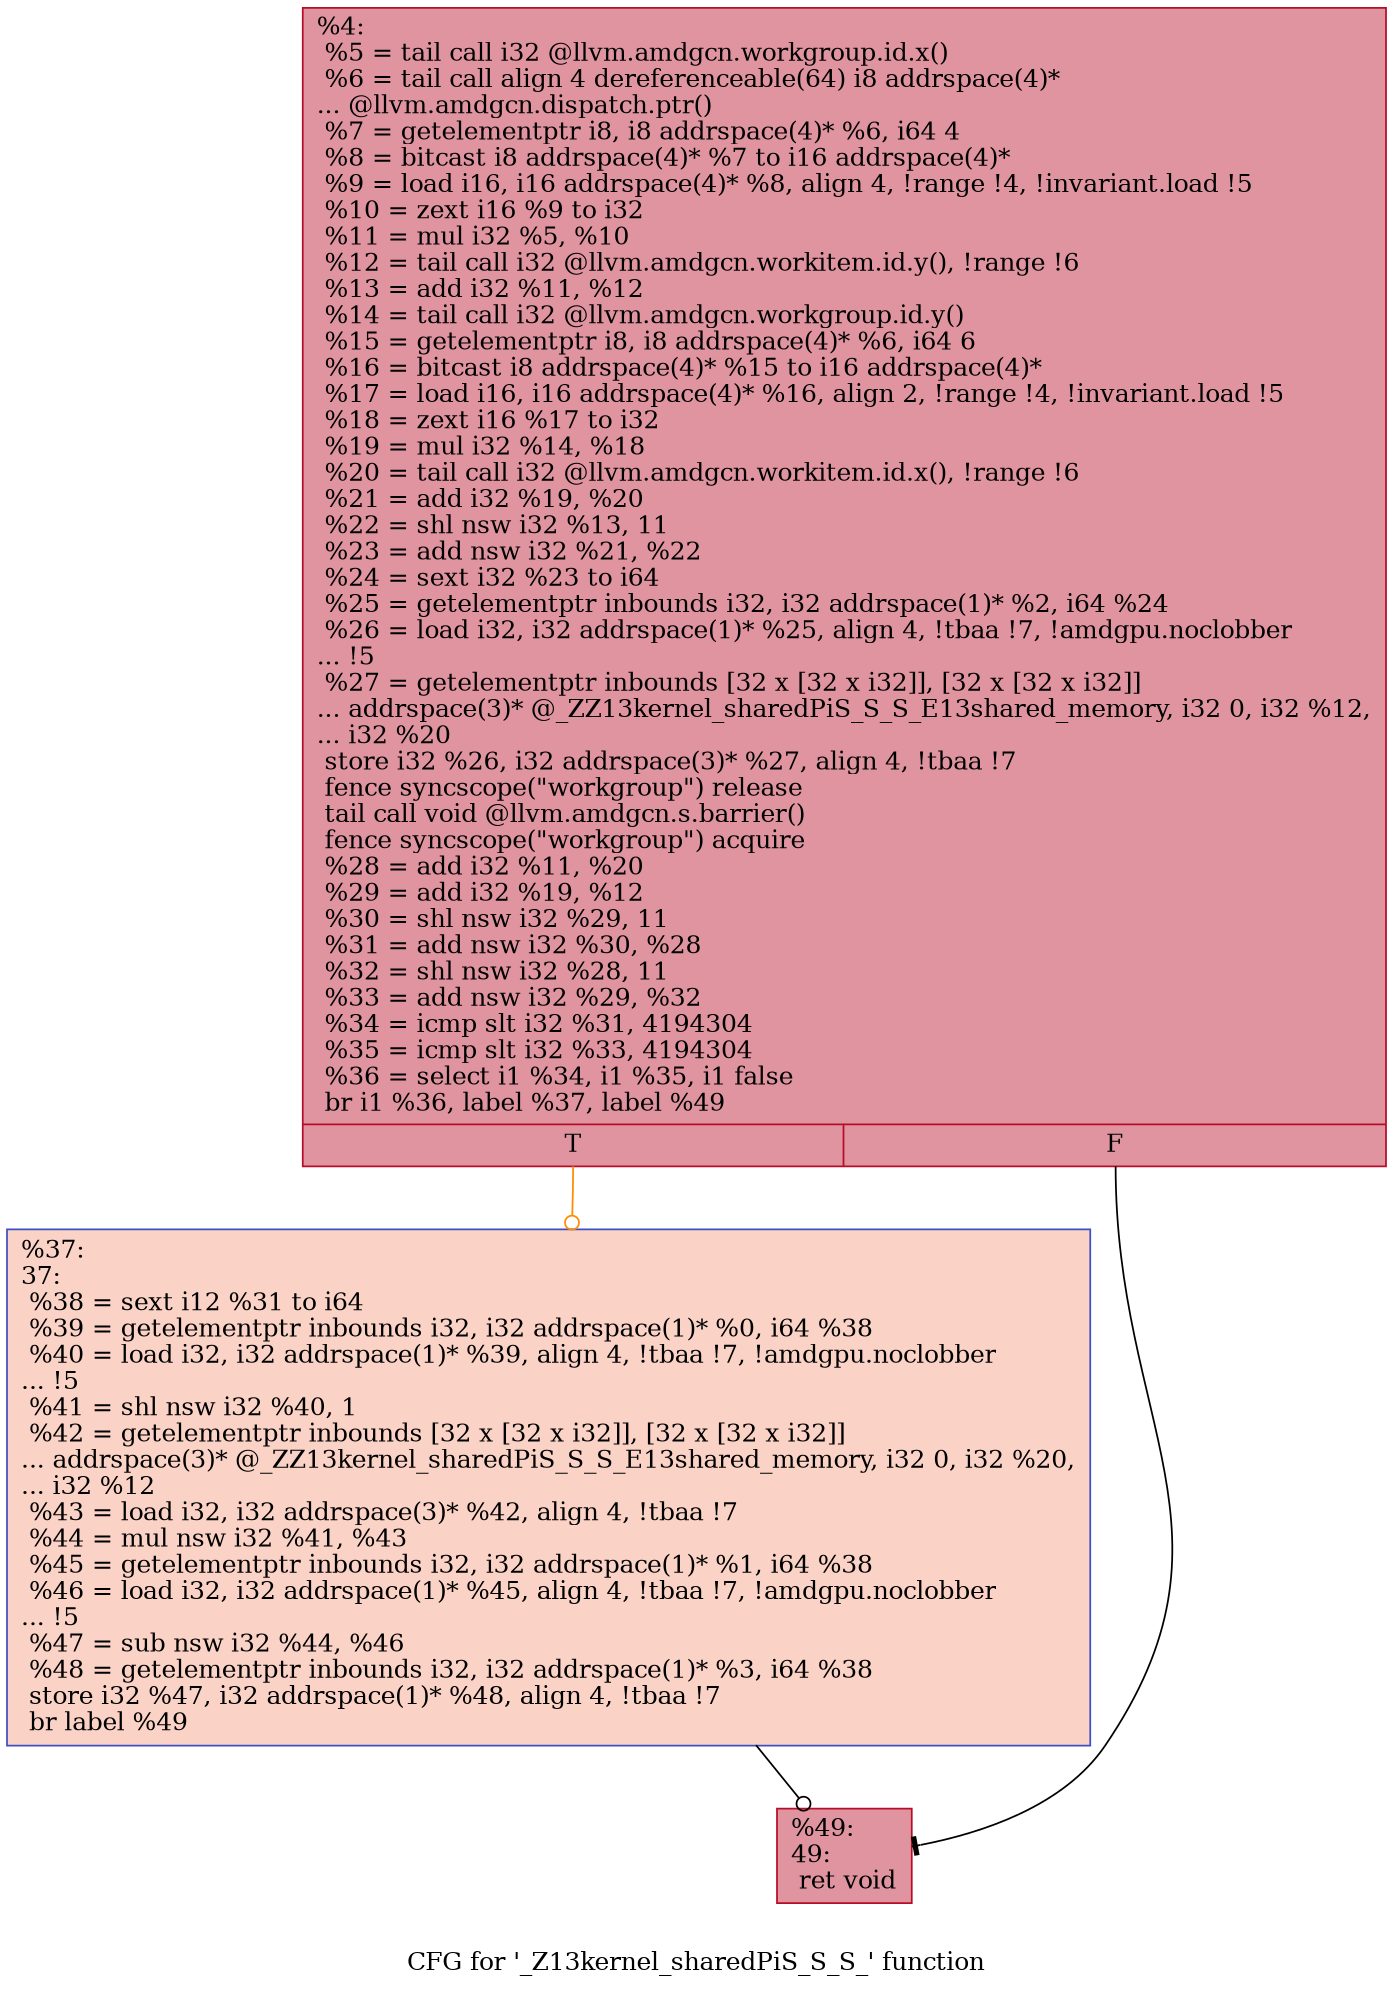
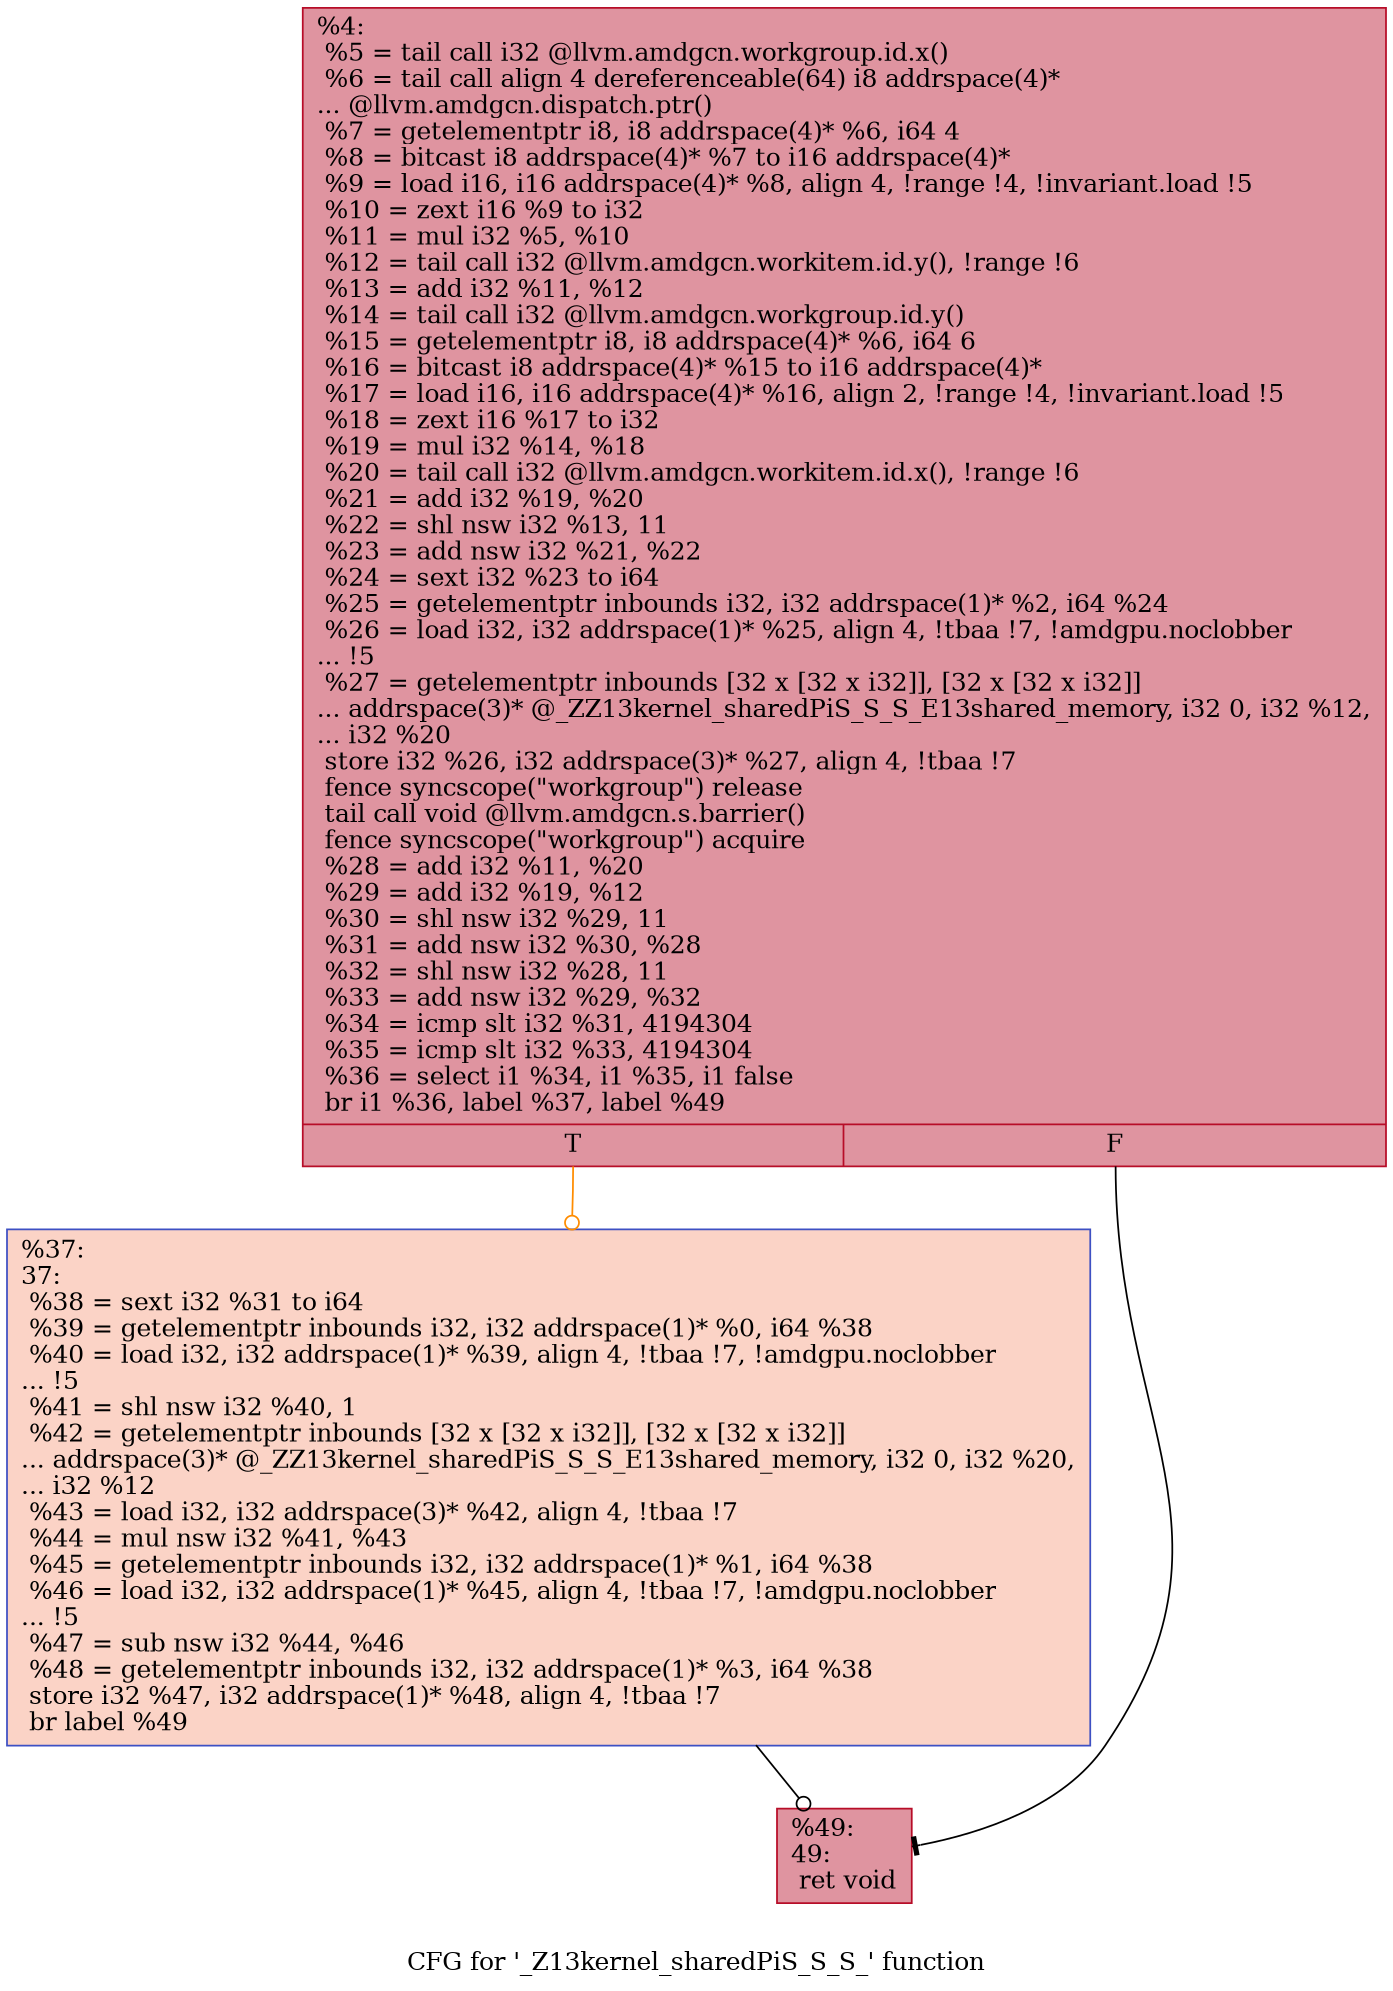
(192, 1303) -> (192, 1303)
